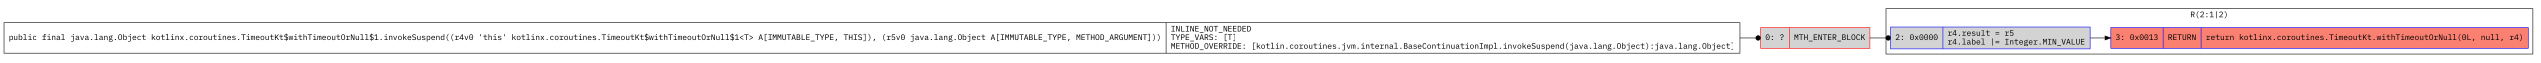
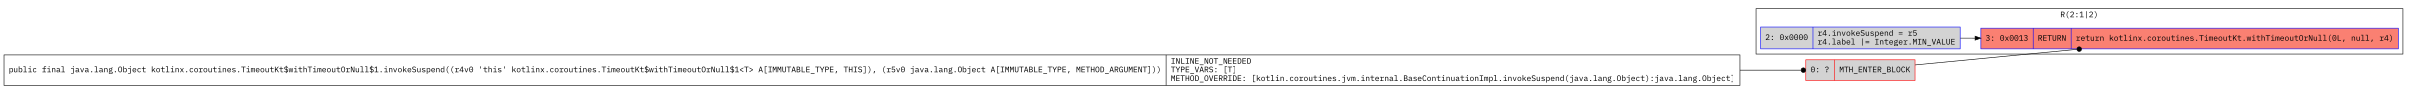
(1981, 33) -> (1868, 33)
(1878, 38) -> (1992, 58)
